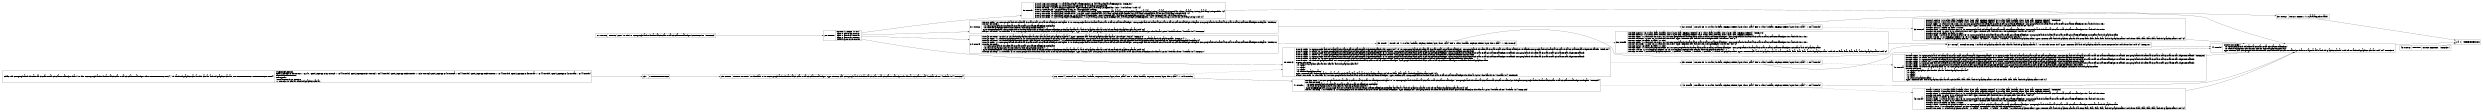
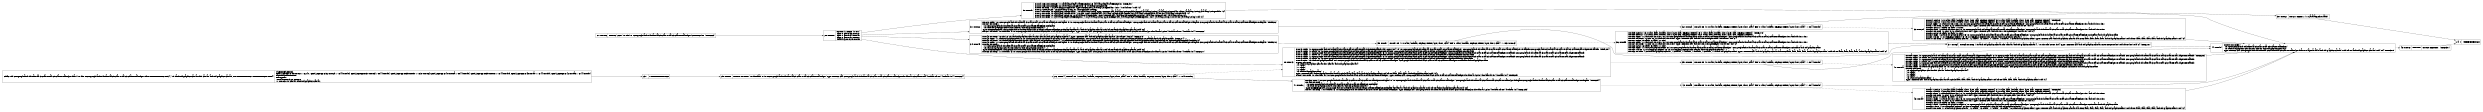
(2425, 44) -> (2397, 48)
